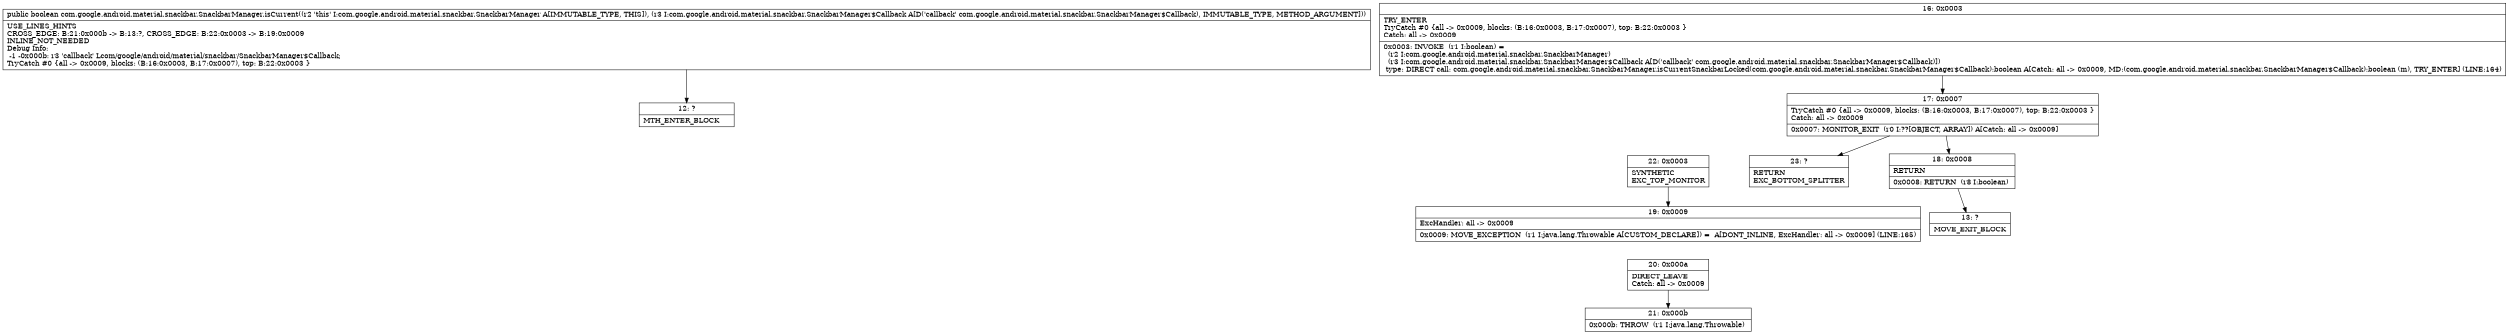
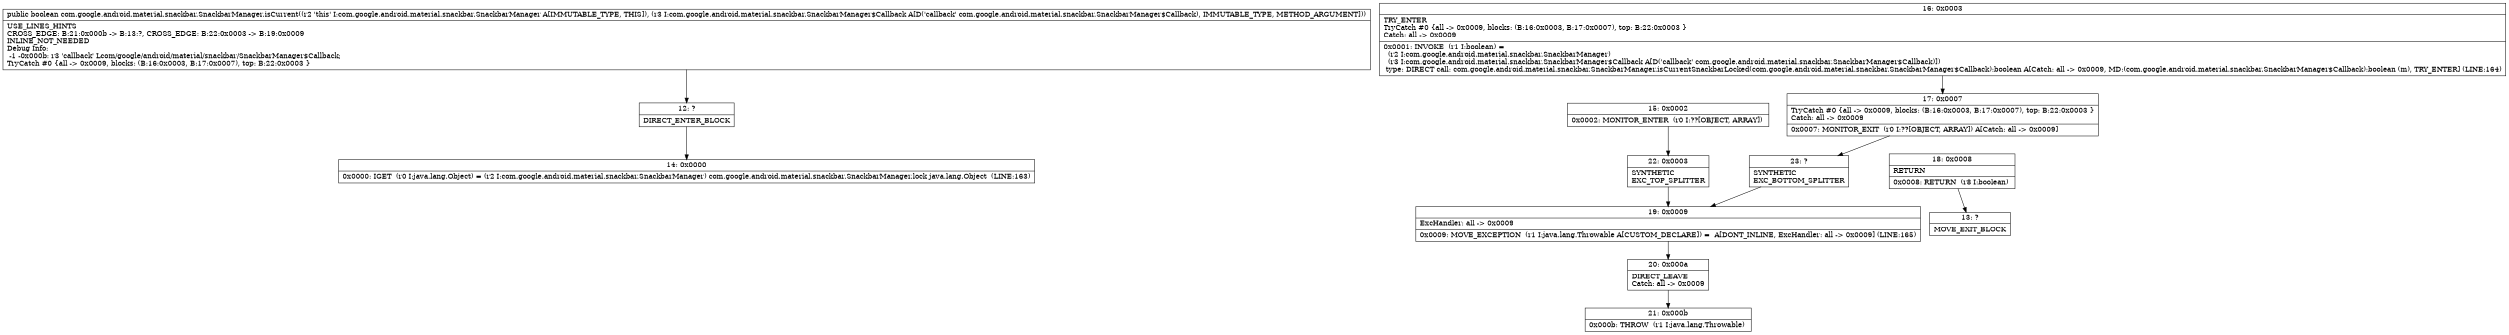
(1445, 47) -> (1445, 47)
none -> (1668, 115)
(681, 121) -> (687, 121)
(1947, 142) -> none
none -> (687, 171)
(1769, 173) -> (1775, 173)
(1668, 181) -> (1668, 181)
none -> (1738, 196)
none -> (1668, 248)
